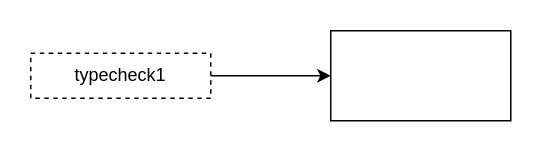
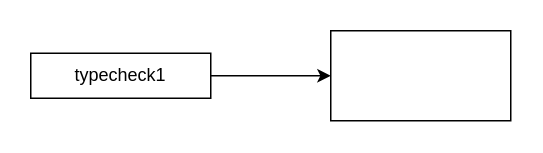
(121, 76) -> (121, 76)
